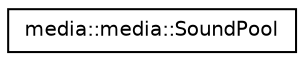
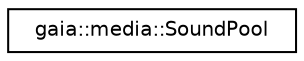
(152, 31) -> (152, 31)
